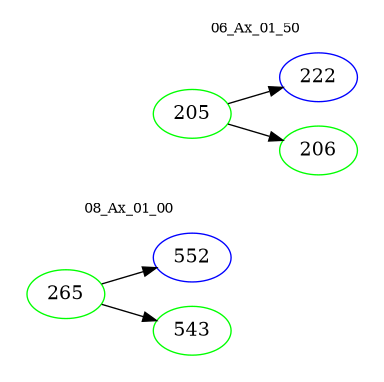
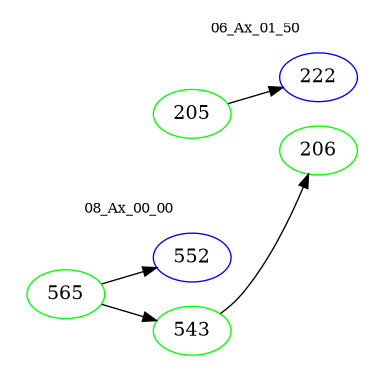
(249, 130) -> (269, 255)
(129, 209) -> (129, 209)
(66, 294) -> (66, 294)
